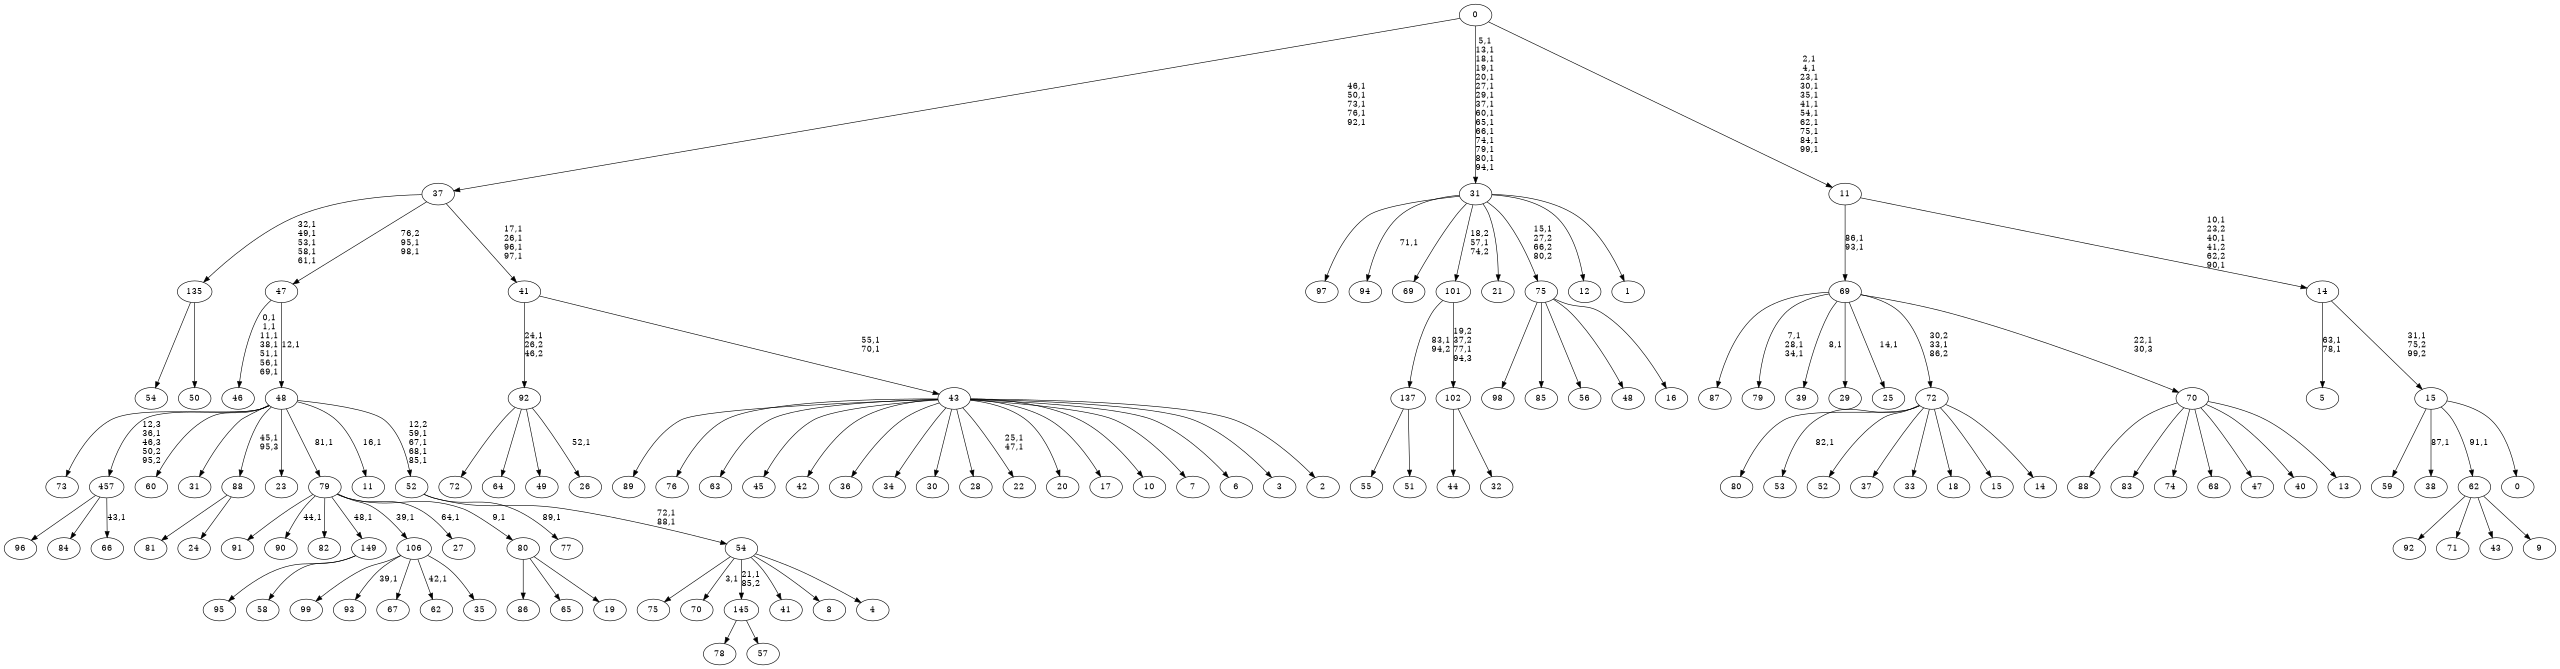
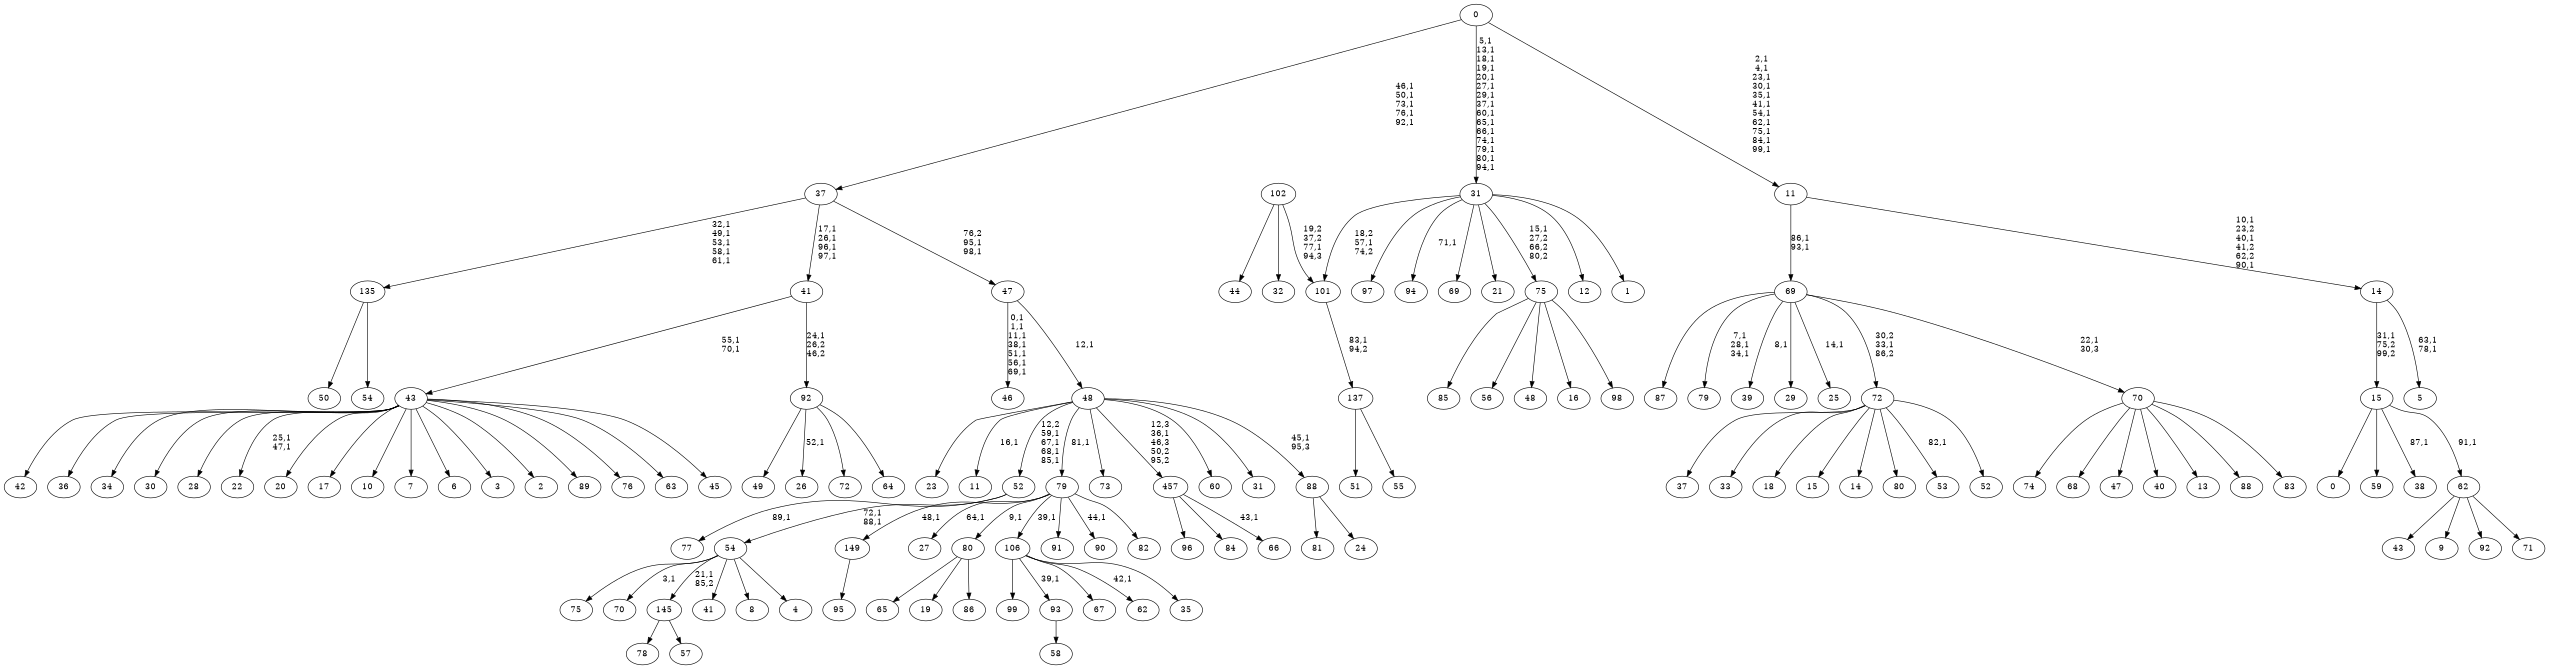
(1453, 342) -> (1293, 243)
(302, 568) -> (1056, 629)
